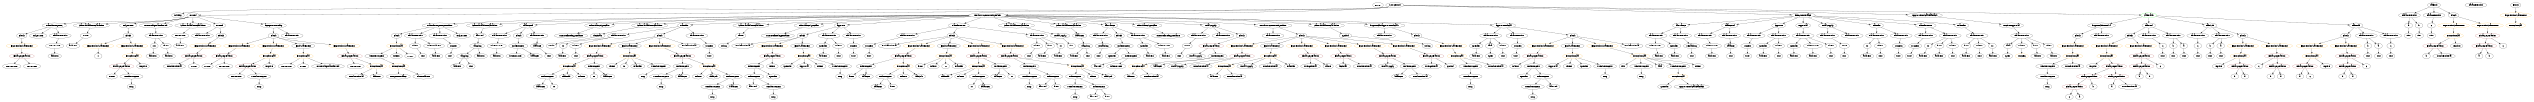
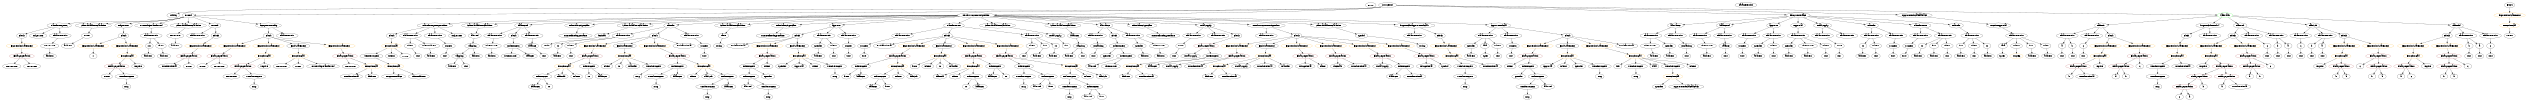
none -> (2163, 20)
none -> (2510, 36)
